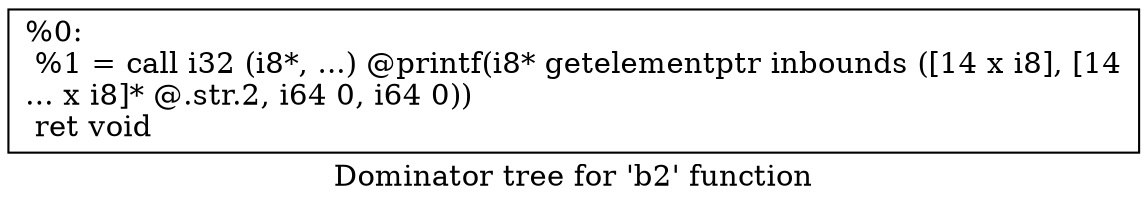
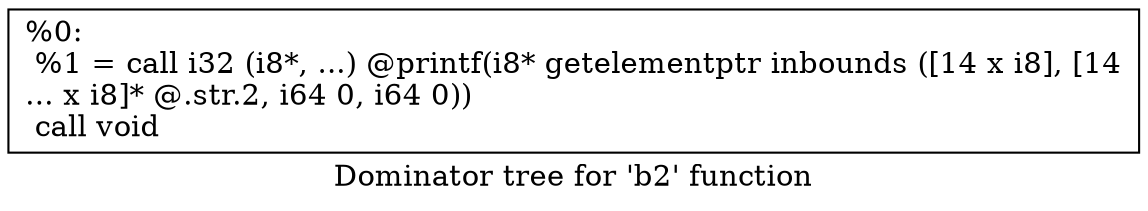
(89, 127) -> (93, 127)
